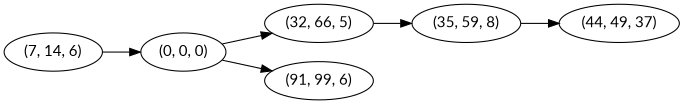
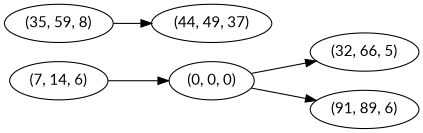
(387, 23) -> none
(319, 81) -> (365, 109)
